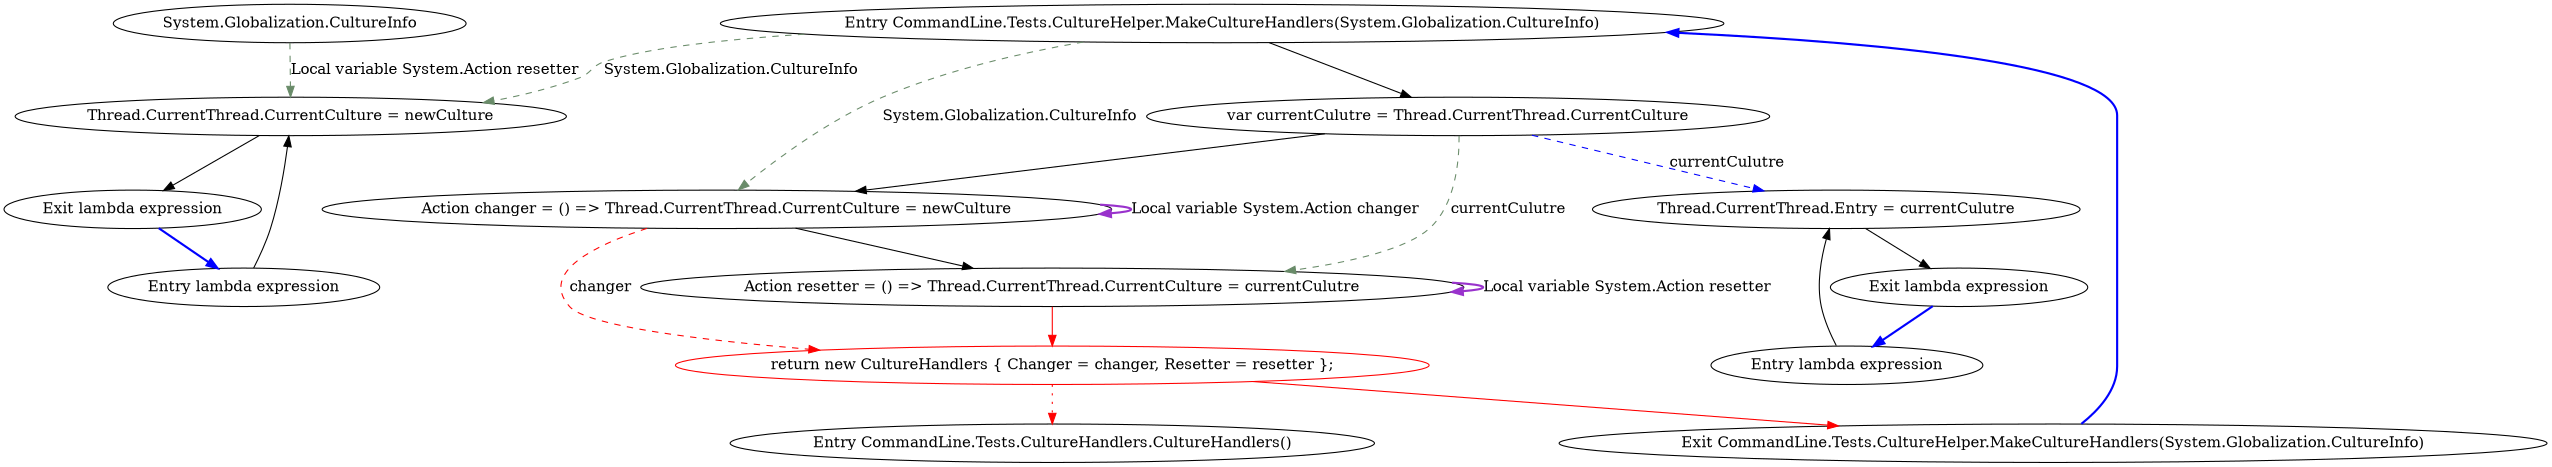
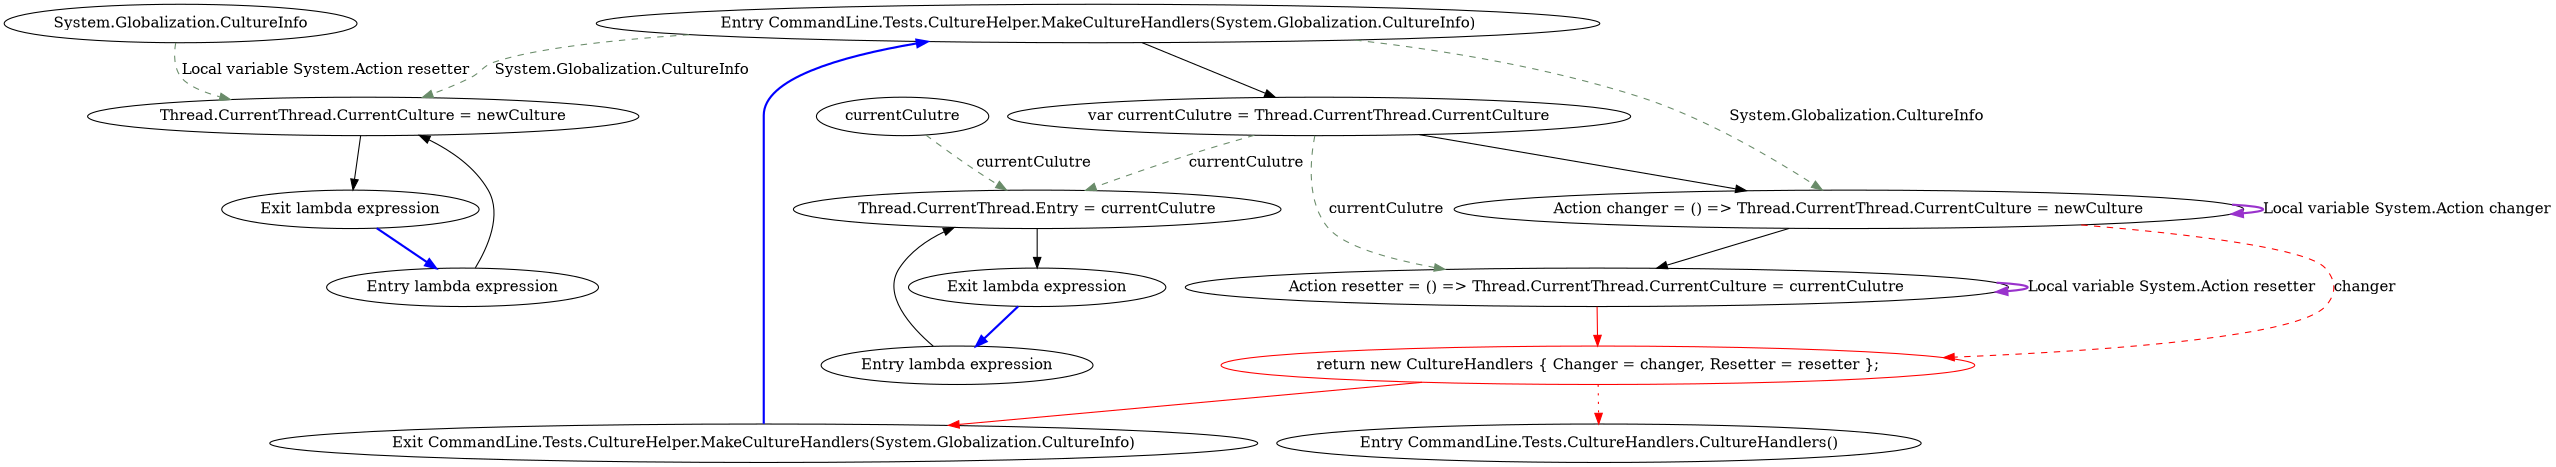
none -> (903, 116)
(1643, 162) -> (1174, 160)
